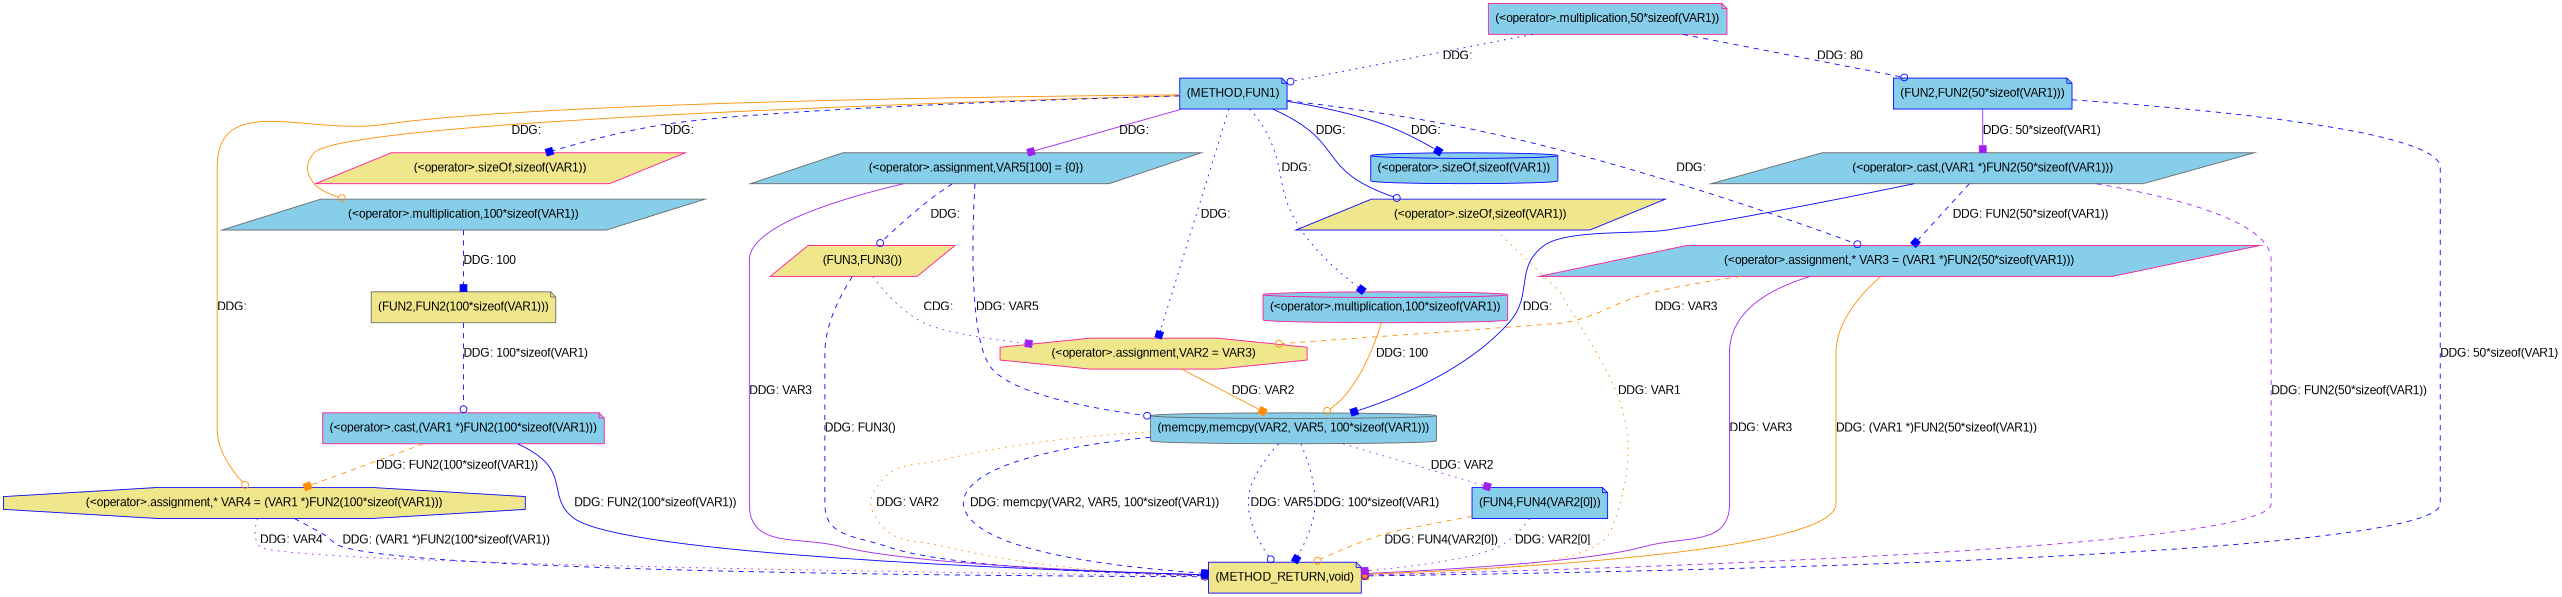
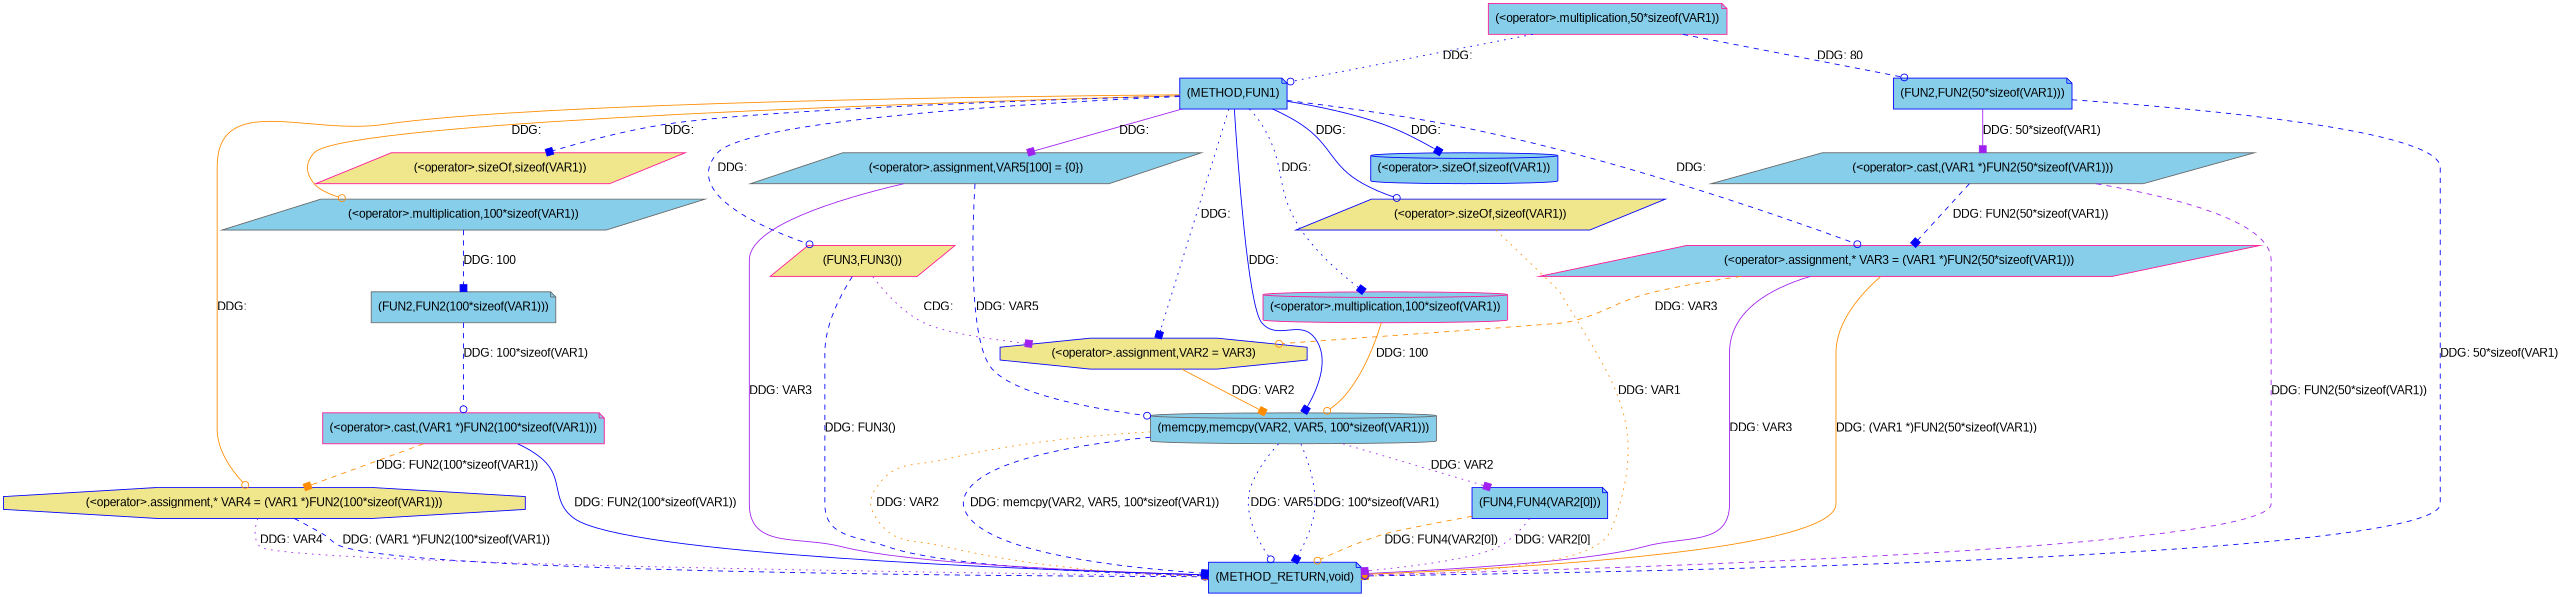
(916, 210) -> (872, 118)
(1599, 234) -> (1251, 281)
(464, 307) -> (464, 307)
(1154, 354) -> (1154, 354)
(1285, 578) -> (1285, 578)
